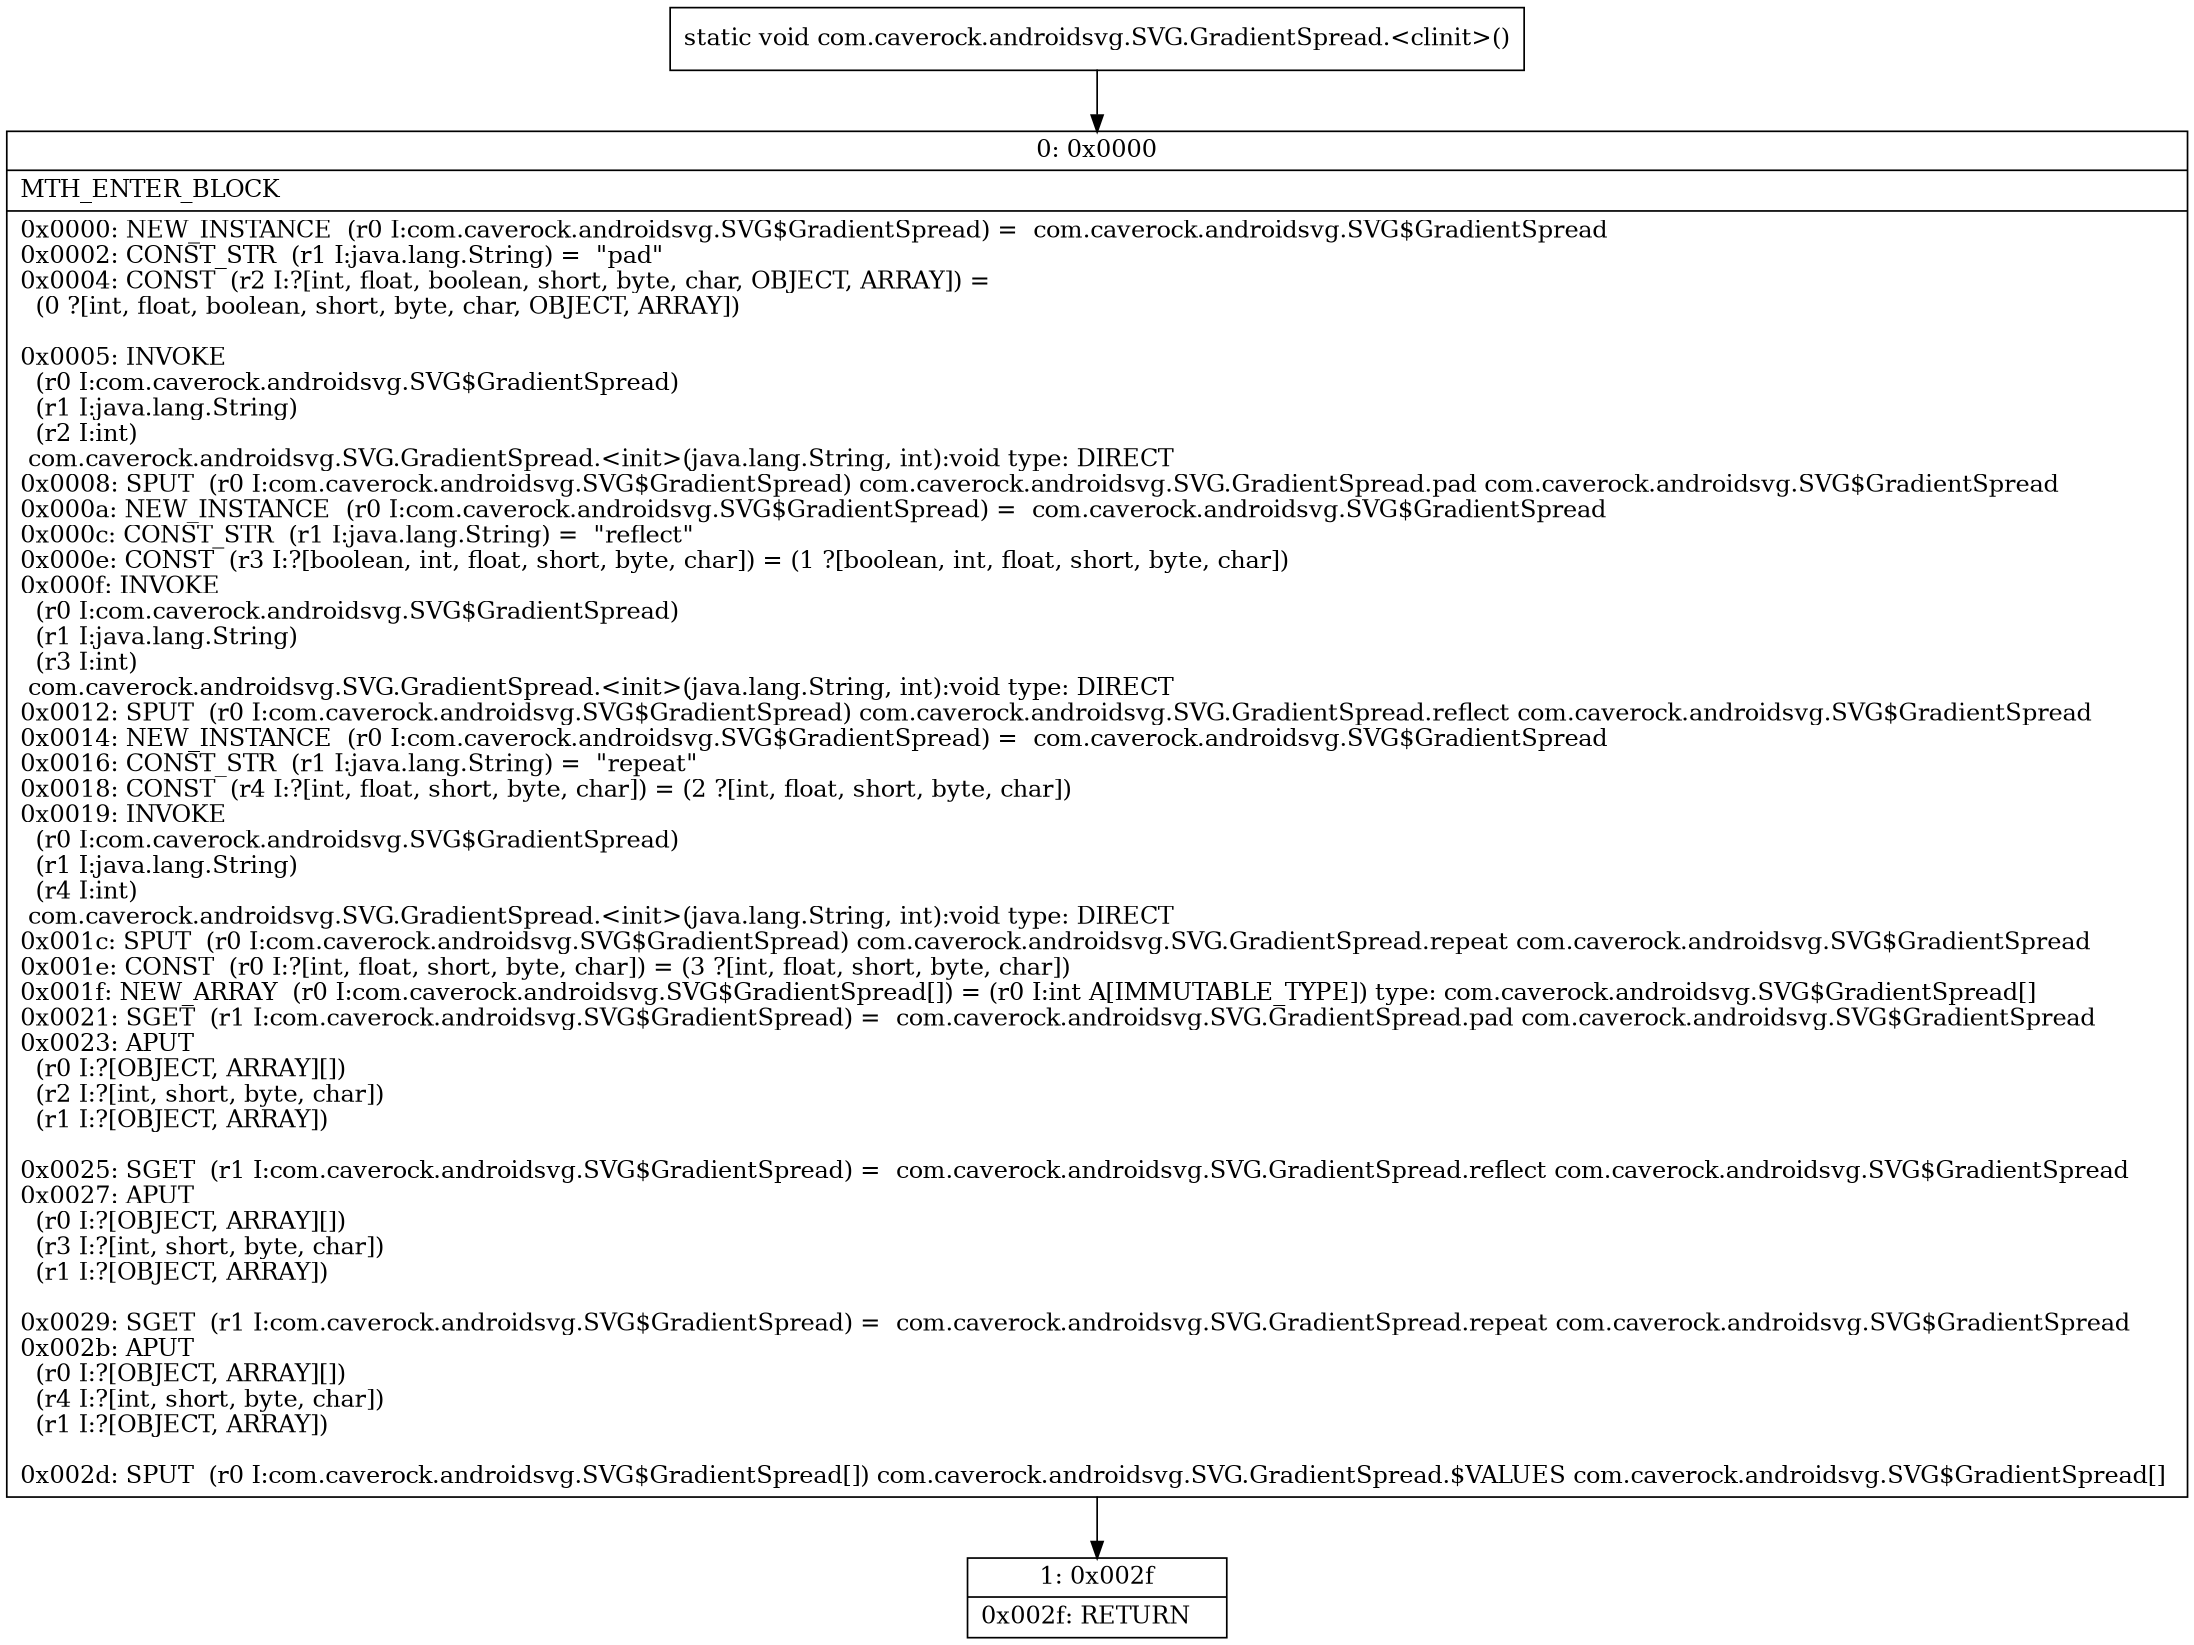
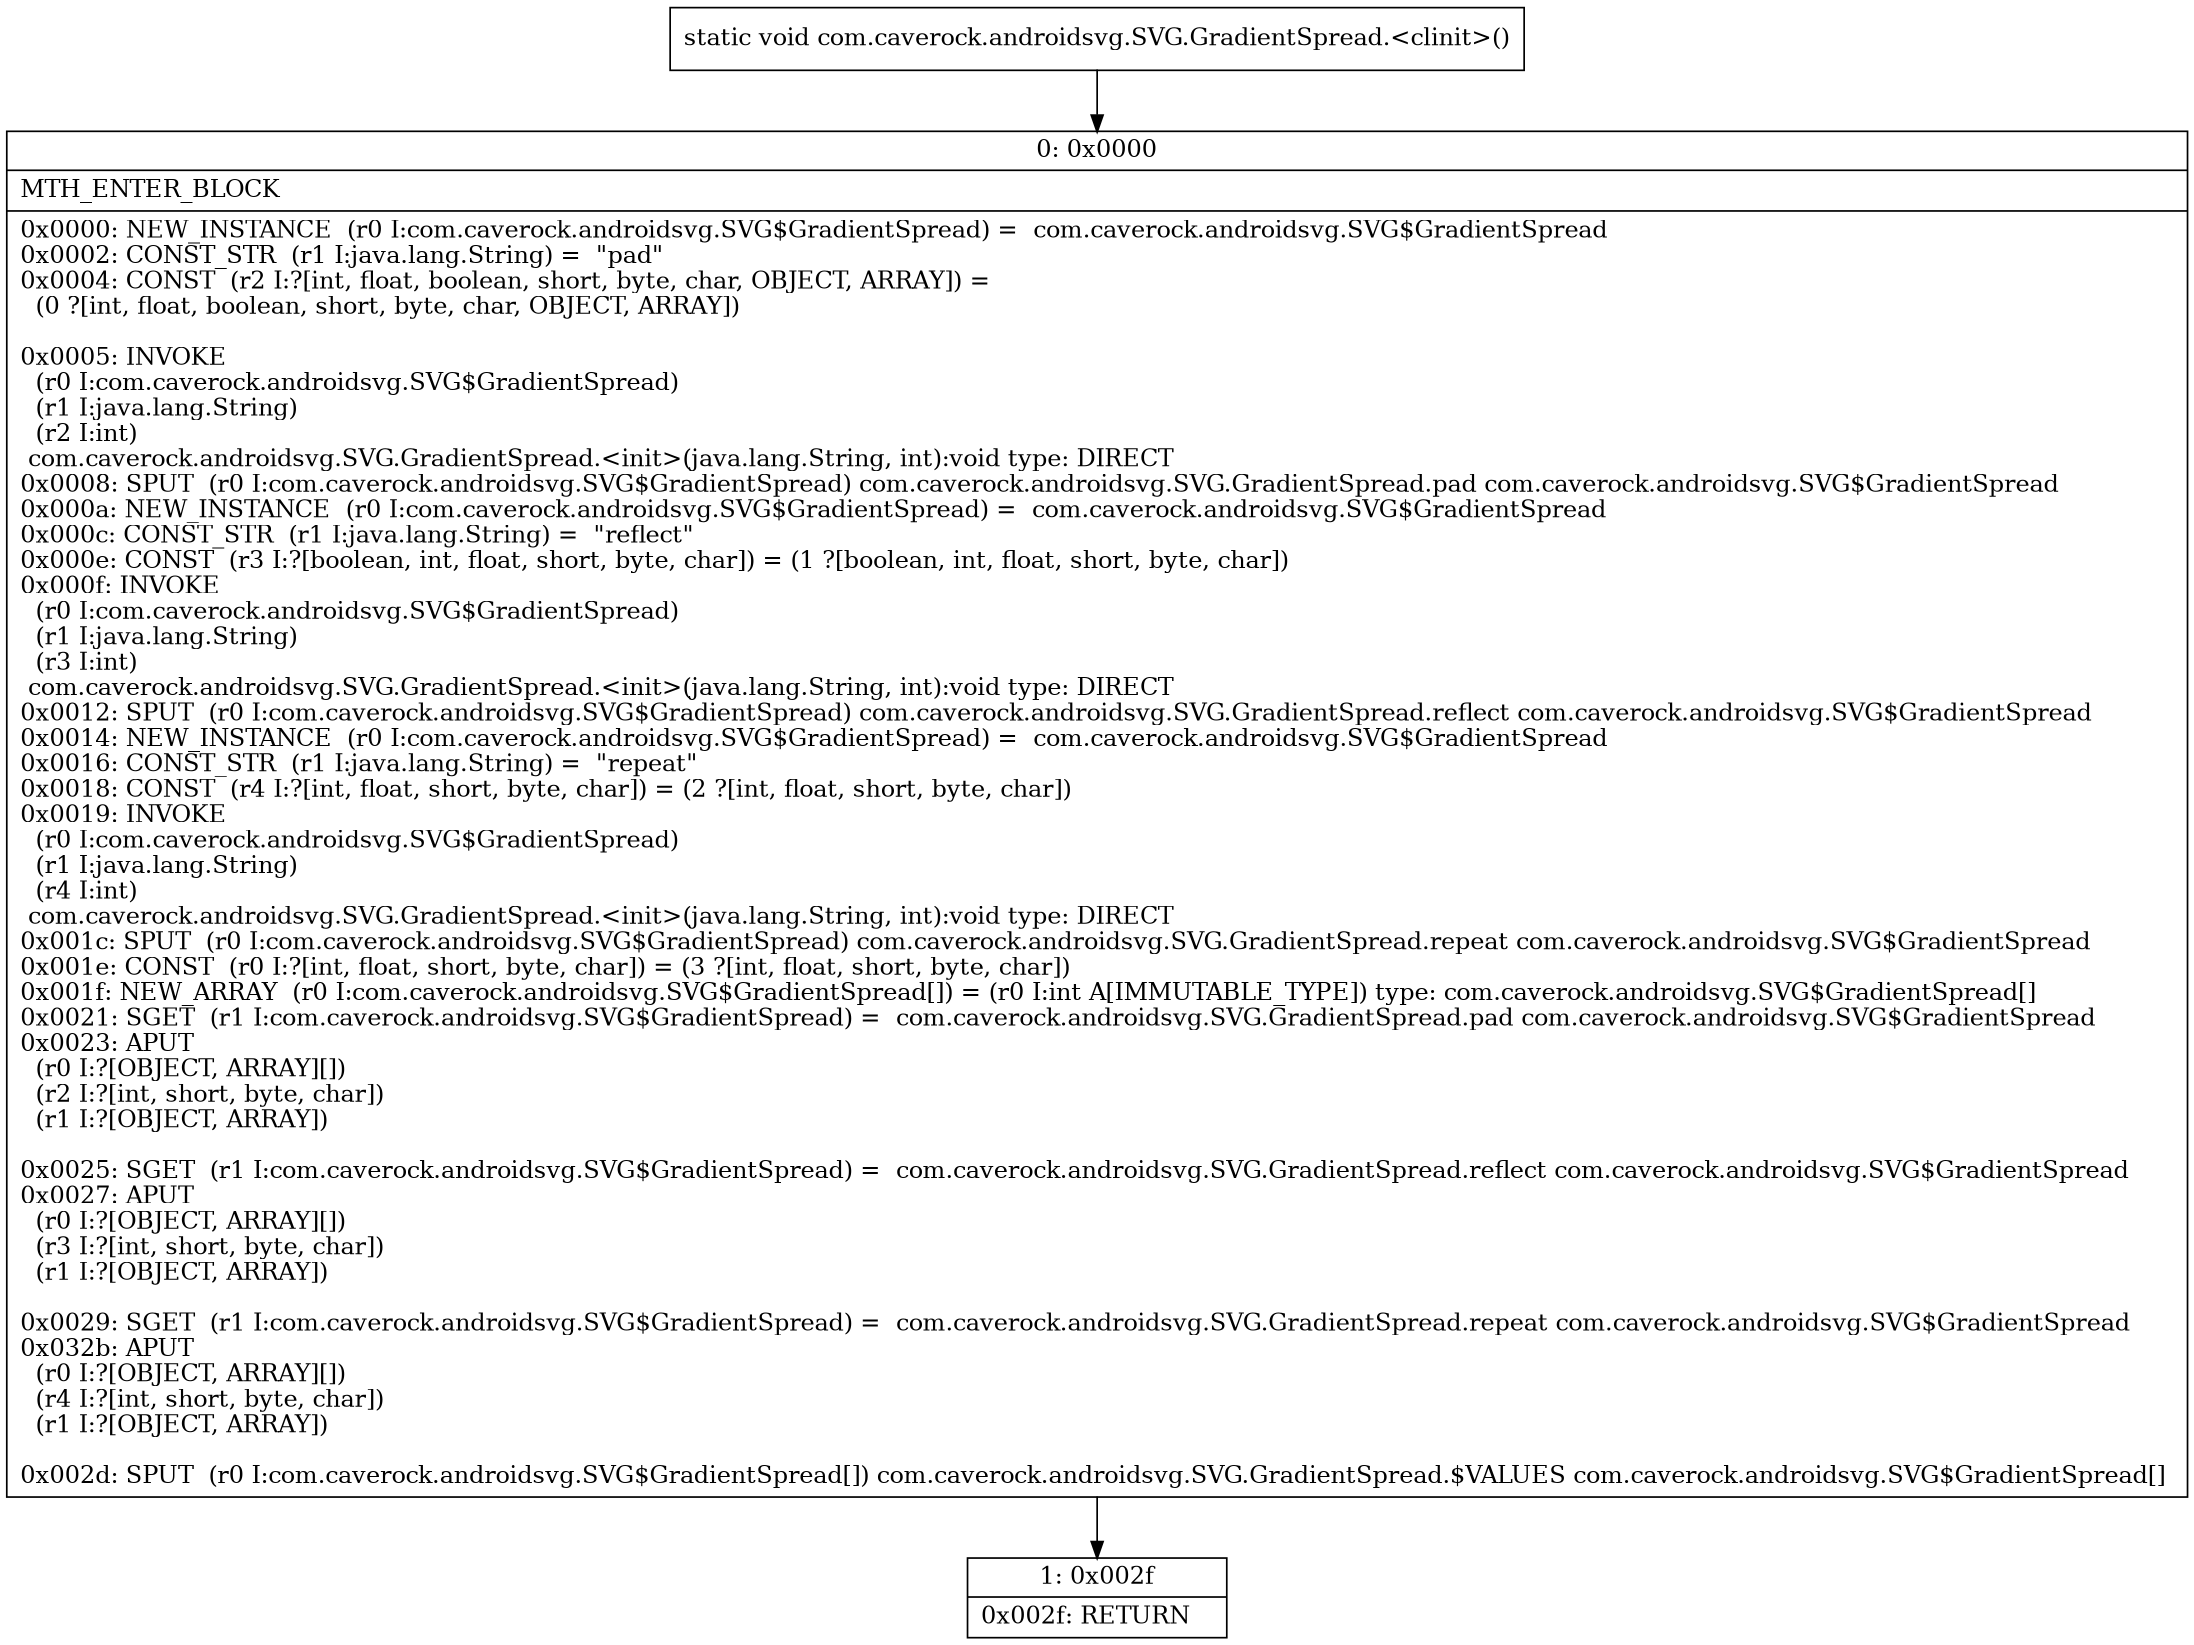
(115, 1349) -> (115, 1349)
